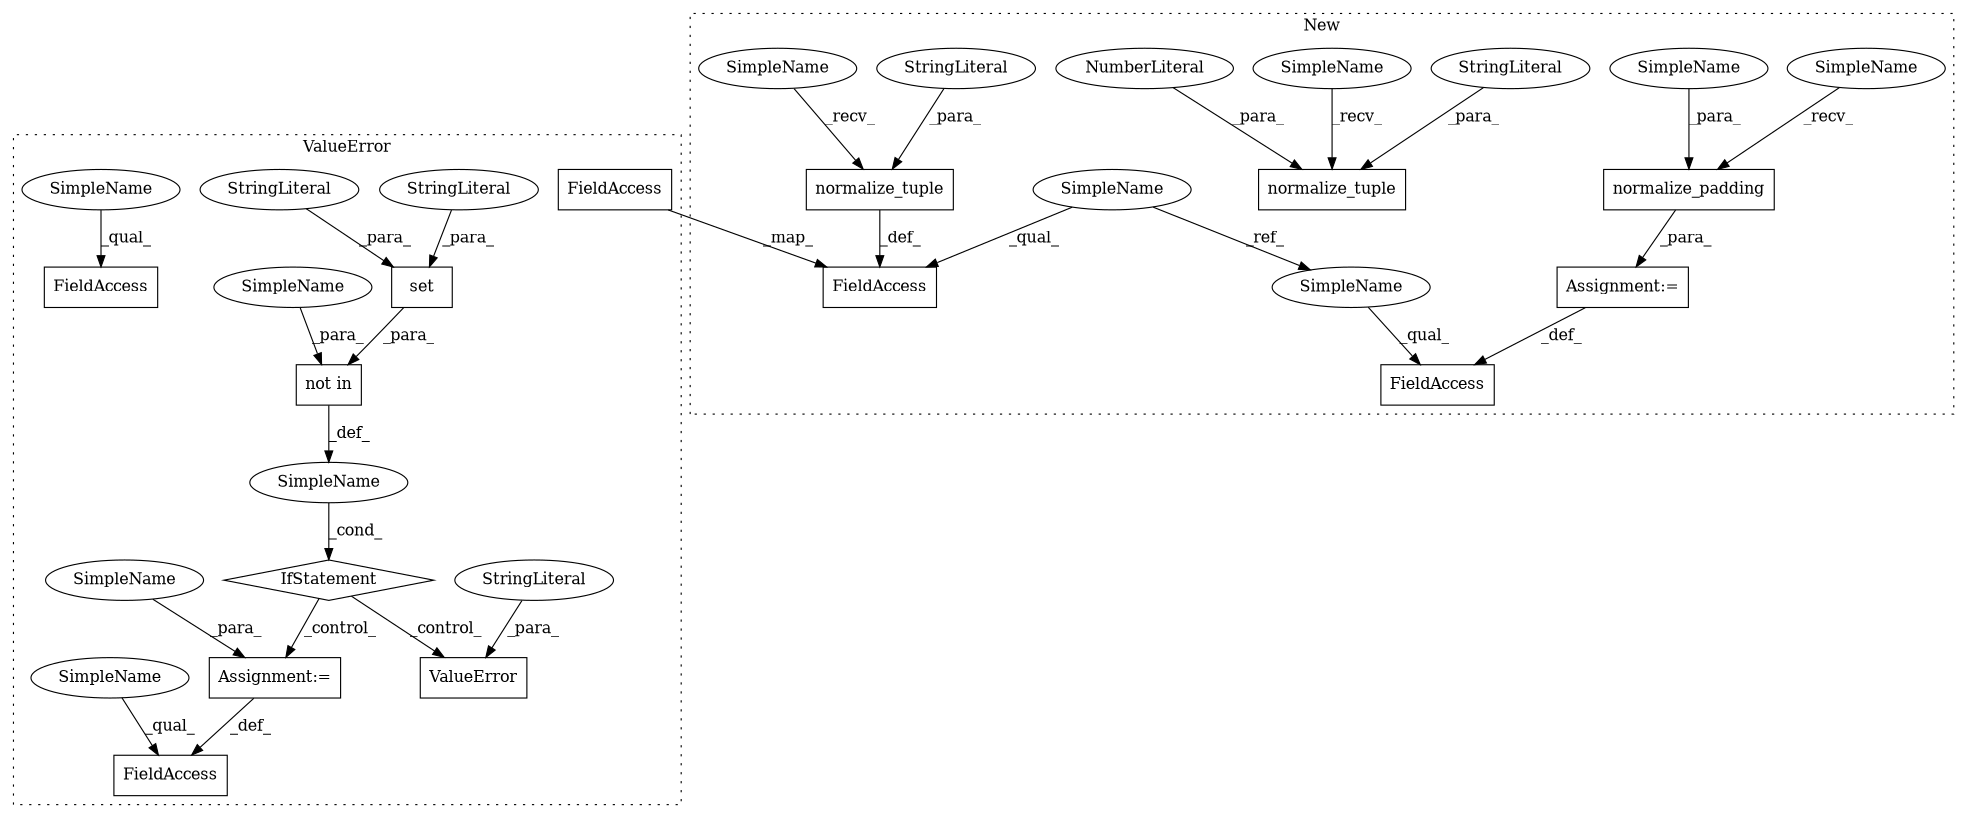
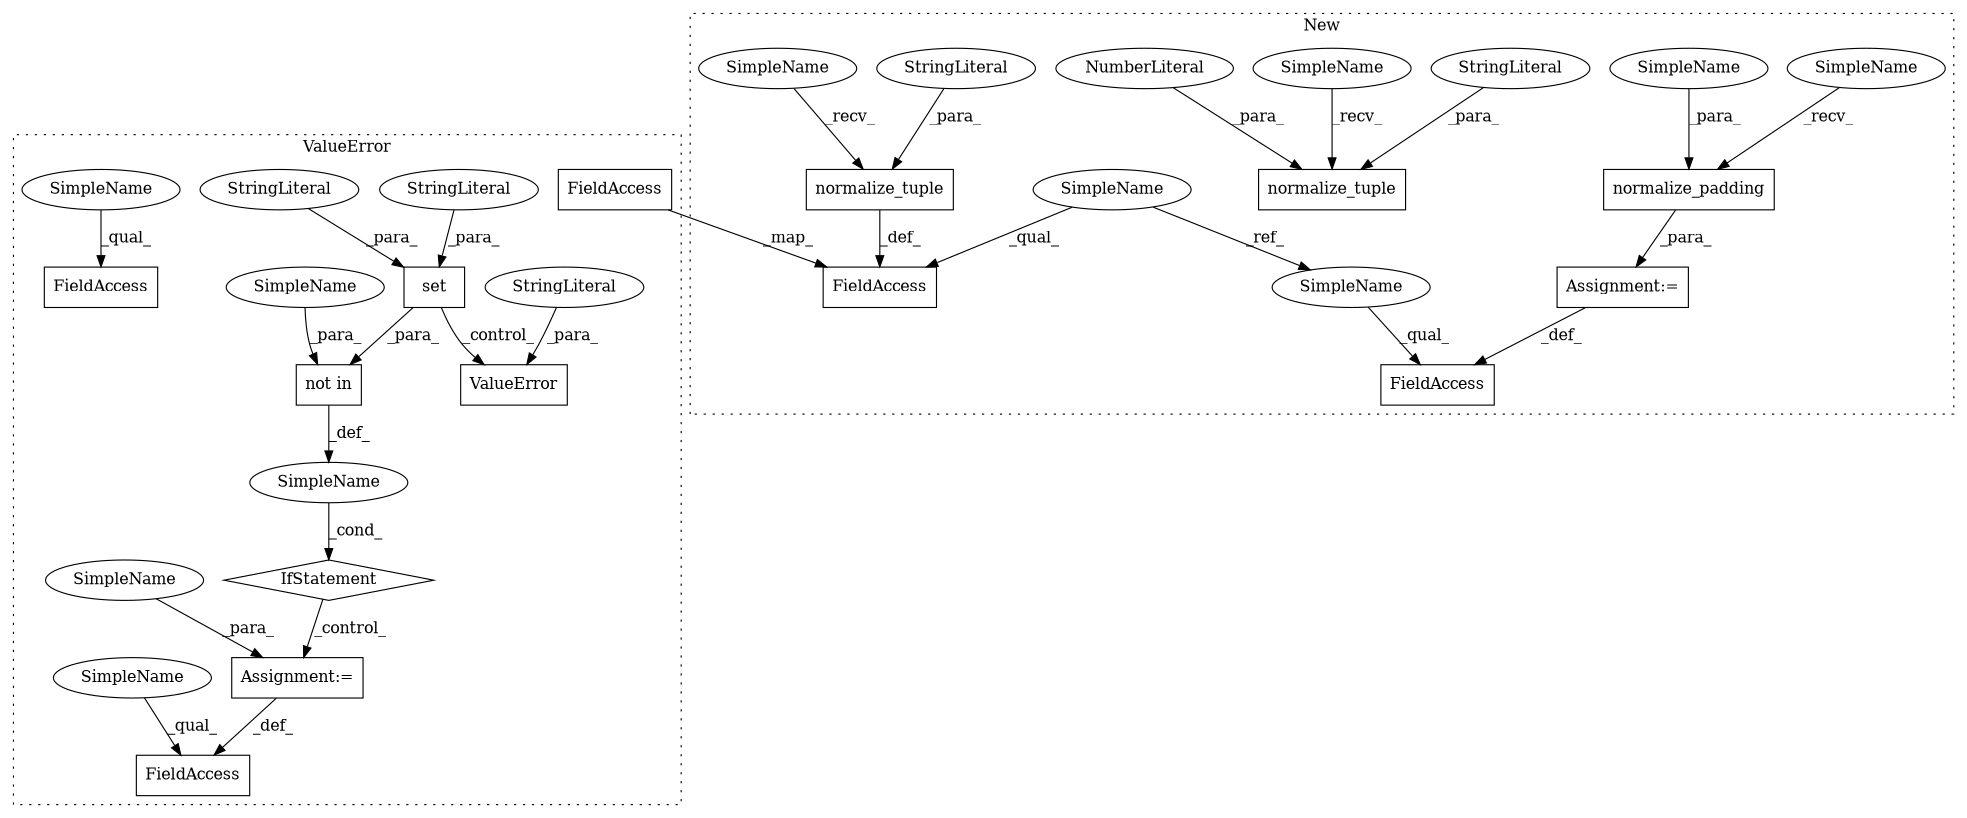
(393, 624) -> (455, 335)
